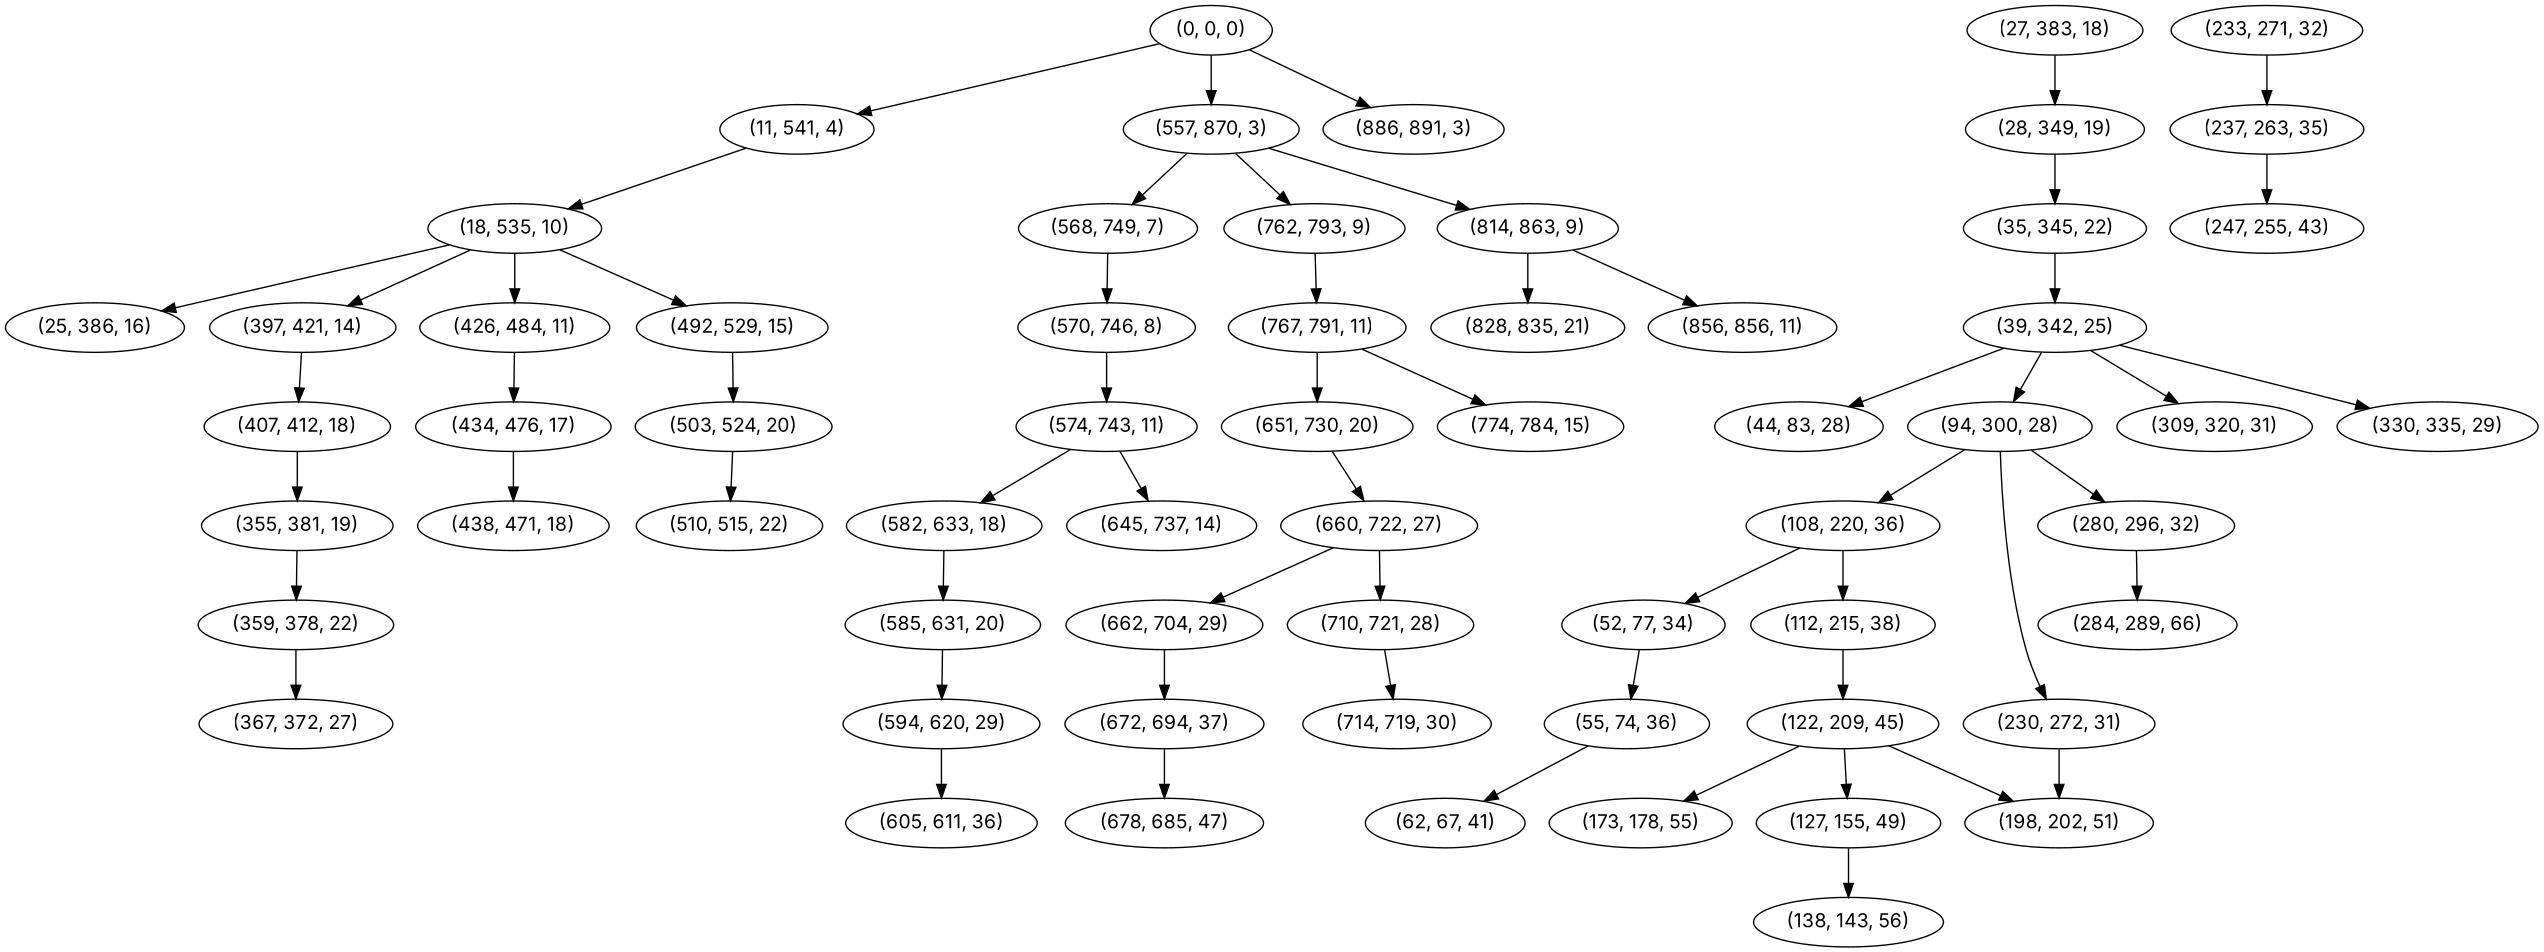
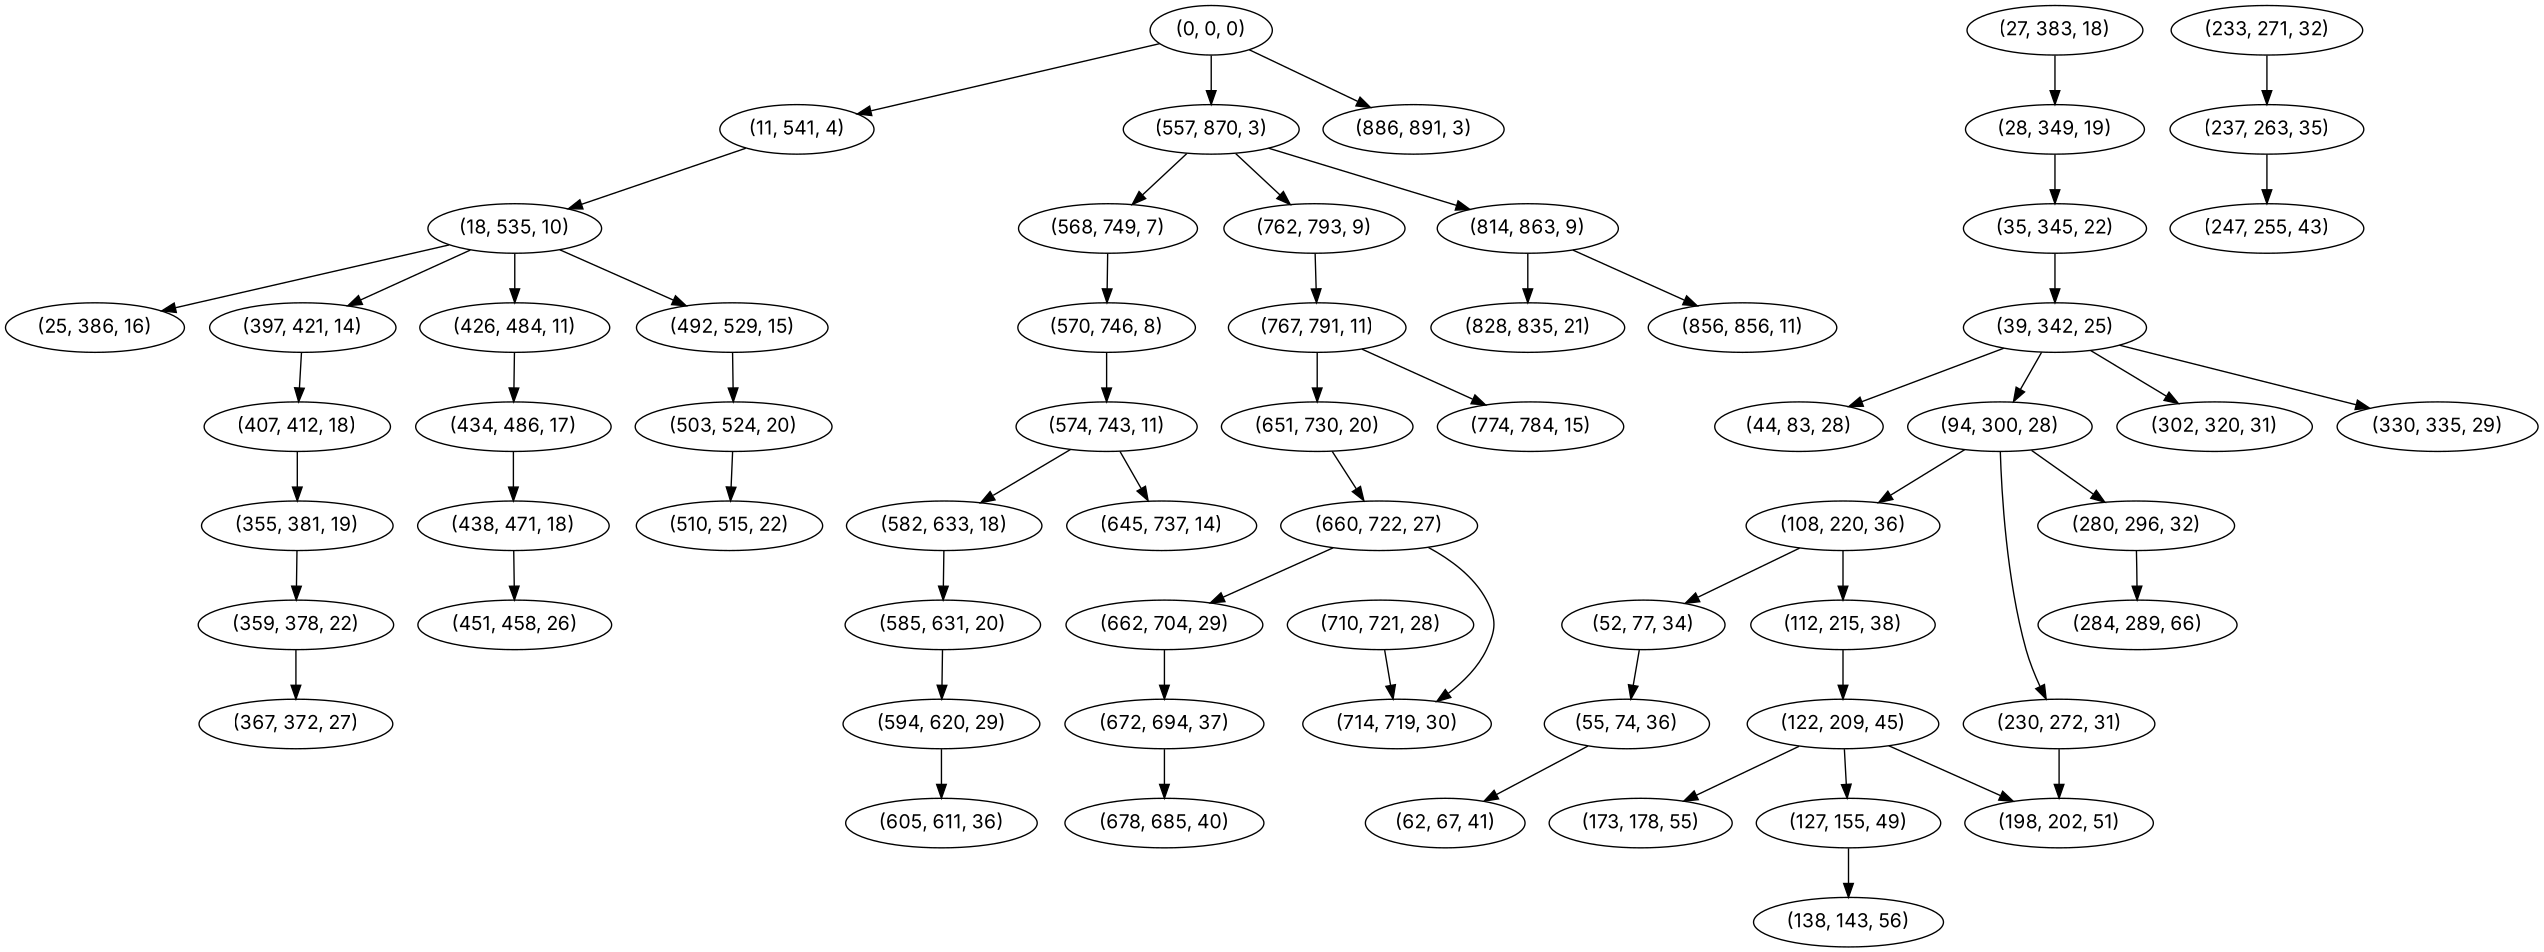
(513, 427) -> (513, 427)
(2215, 427) -> (2215, 427)
(1380, 569) -> (1492, 614)
none -> (515, 625)
(1164, 823) -> (1164, 823)
